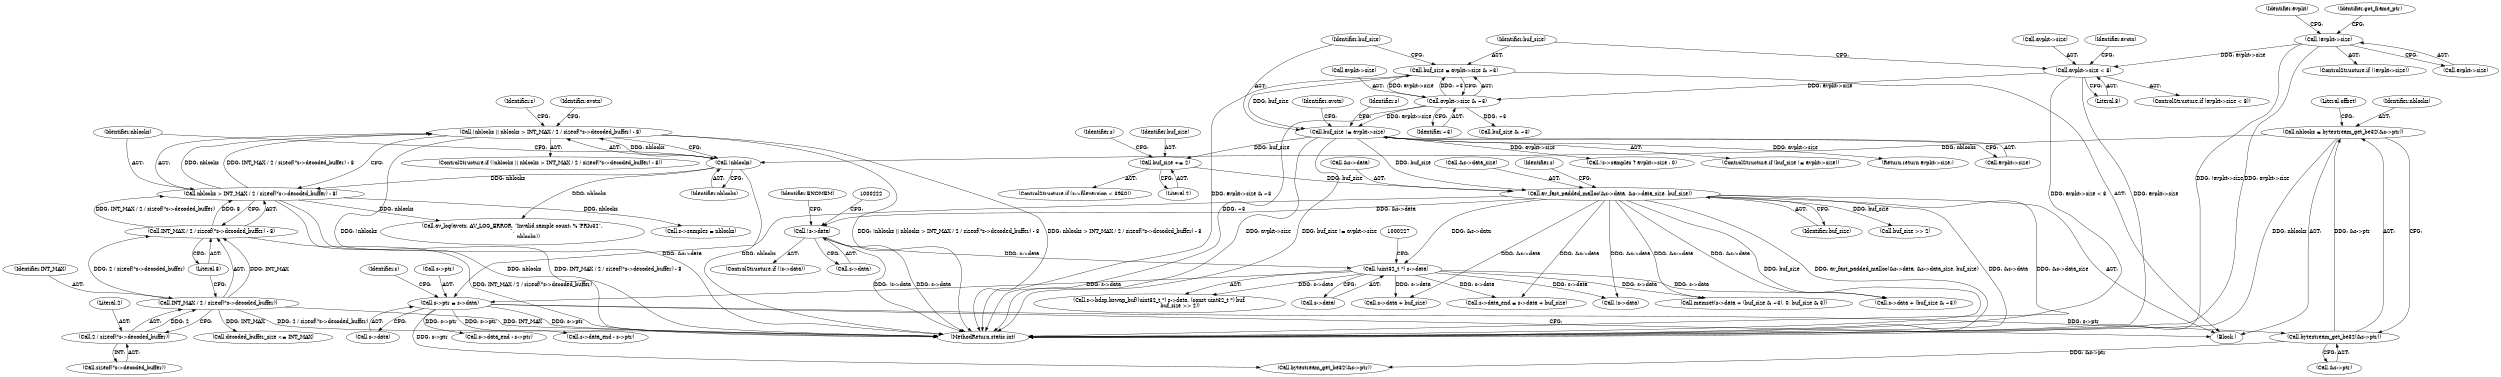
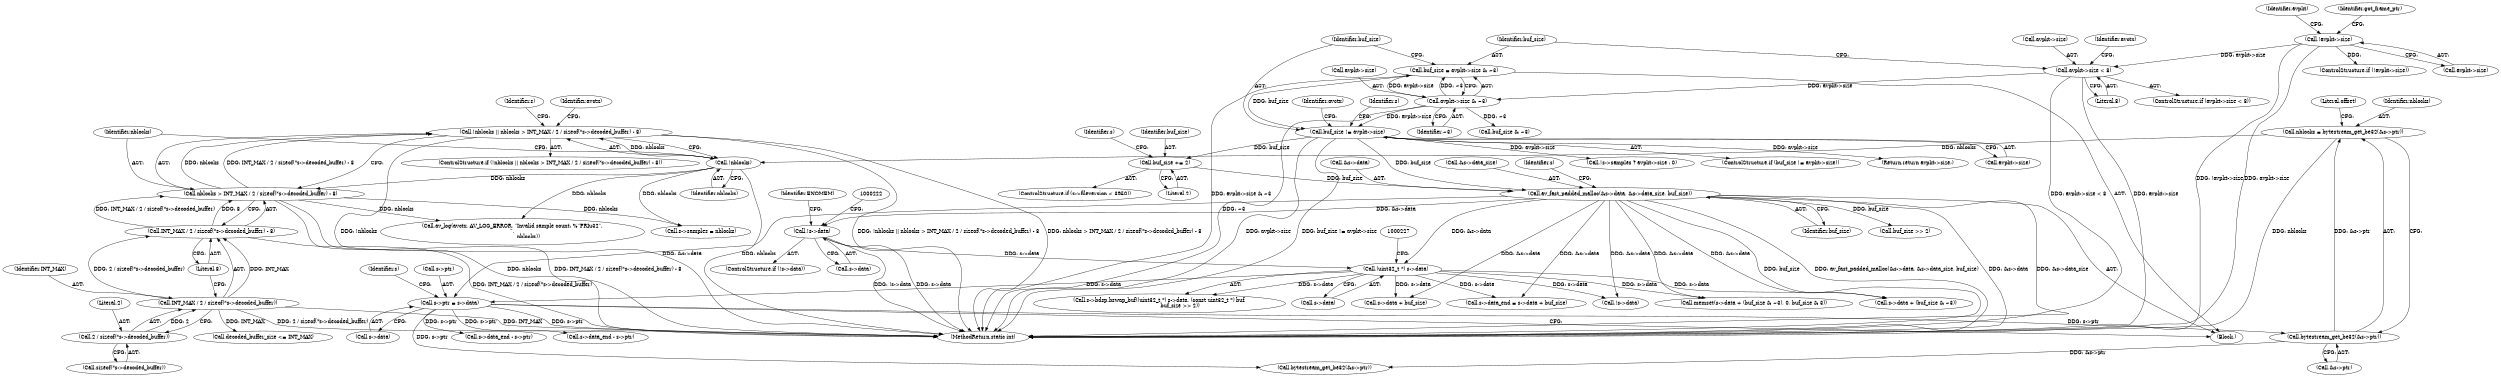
(2355, 55) -> (2355, 55)
none -> (649, 184)
(2308, 255) -> none
(121, 353) -> (121, 353)
